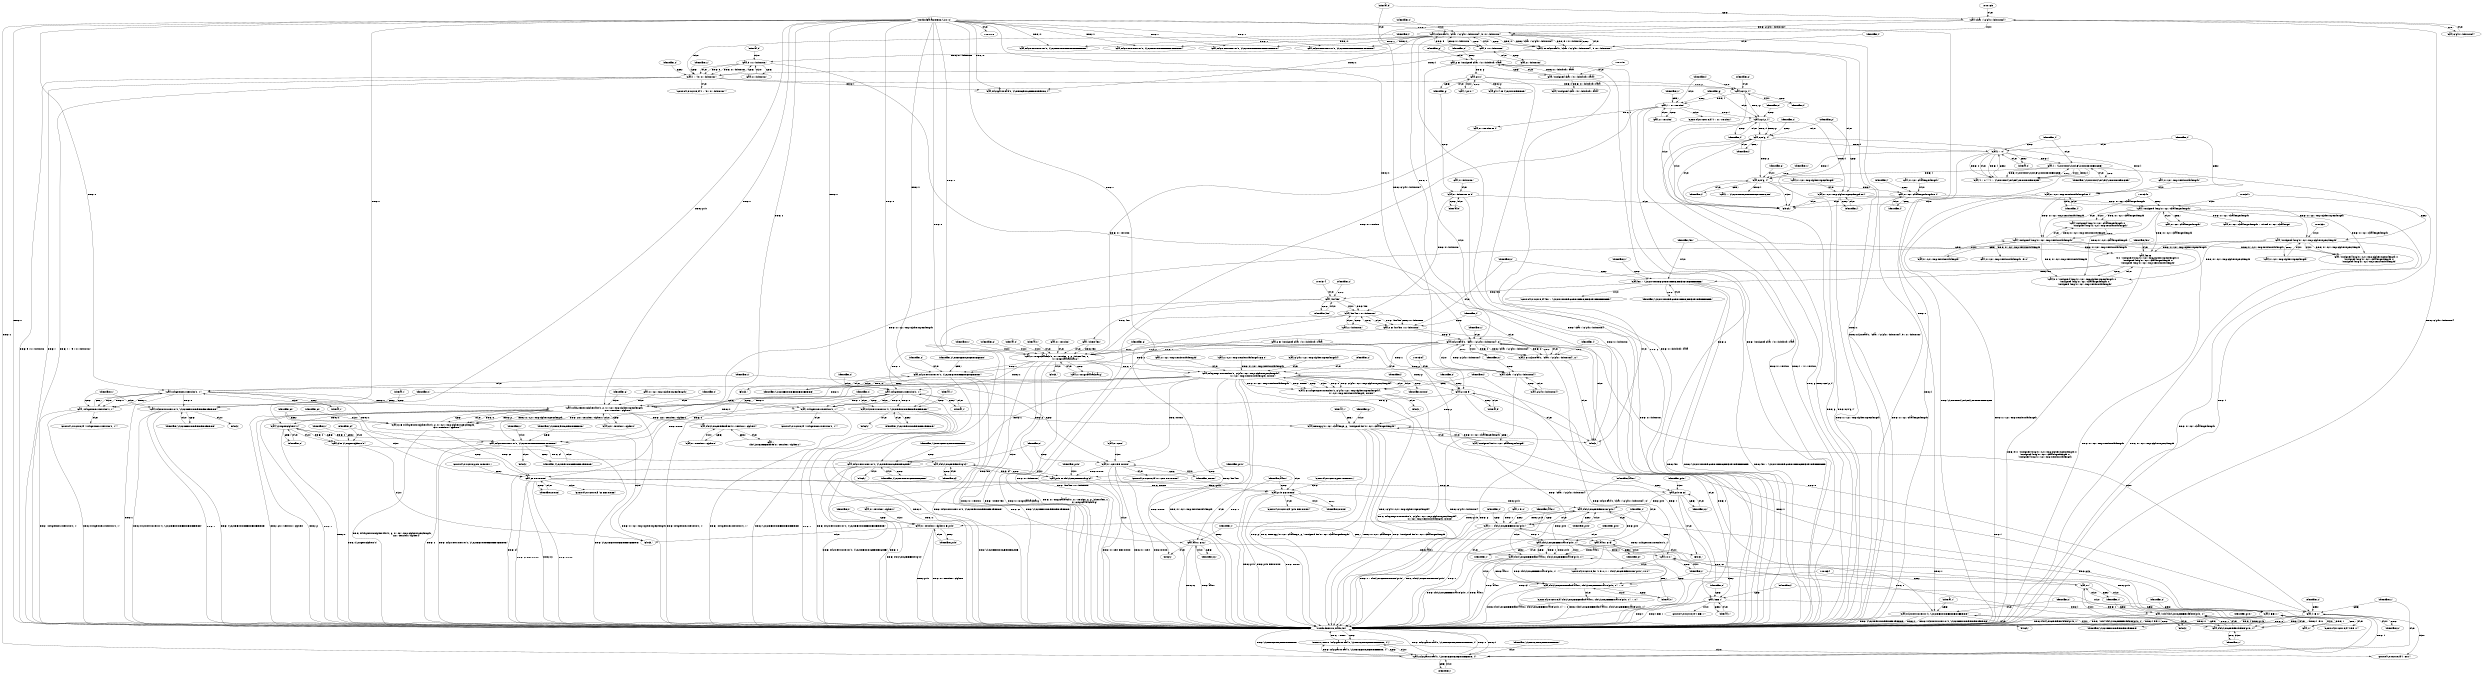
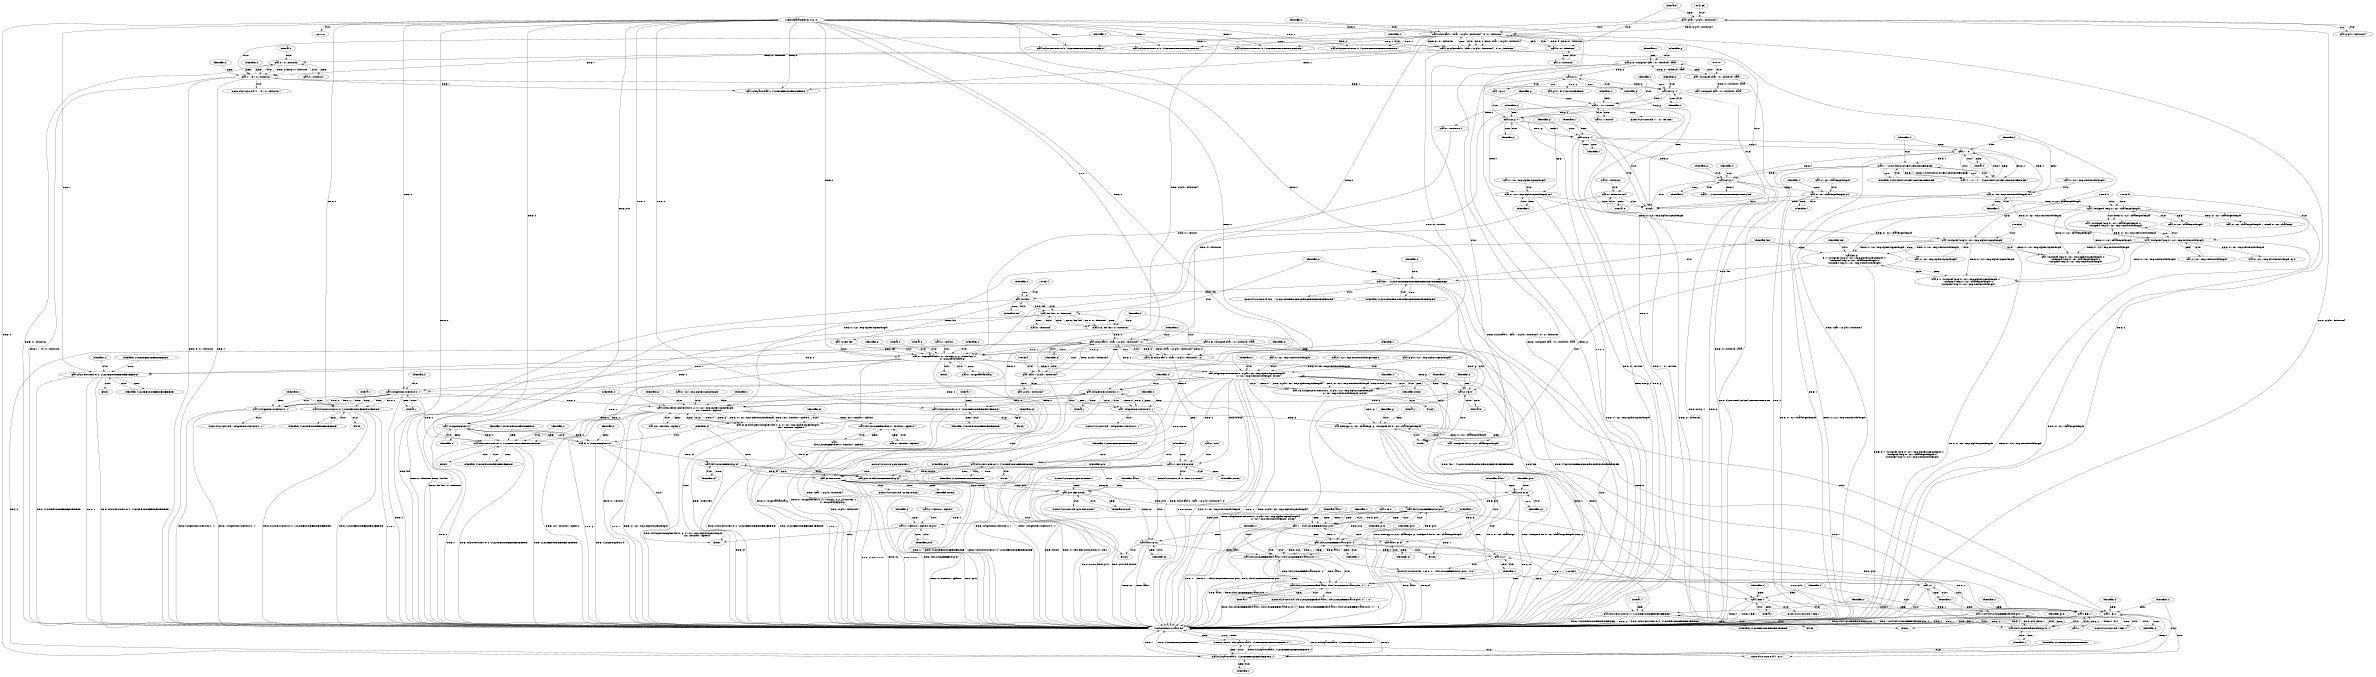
(1090, 470) -> (970, 468)
(1650, 543) -> (1447, 543)
